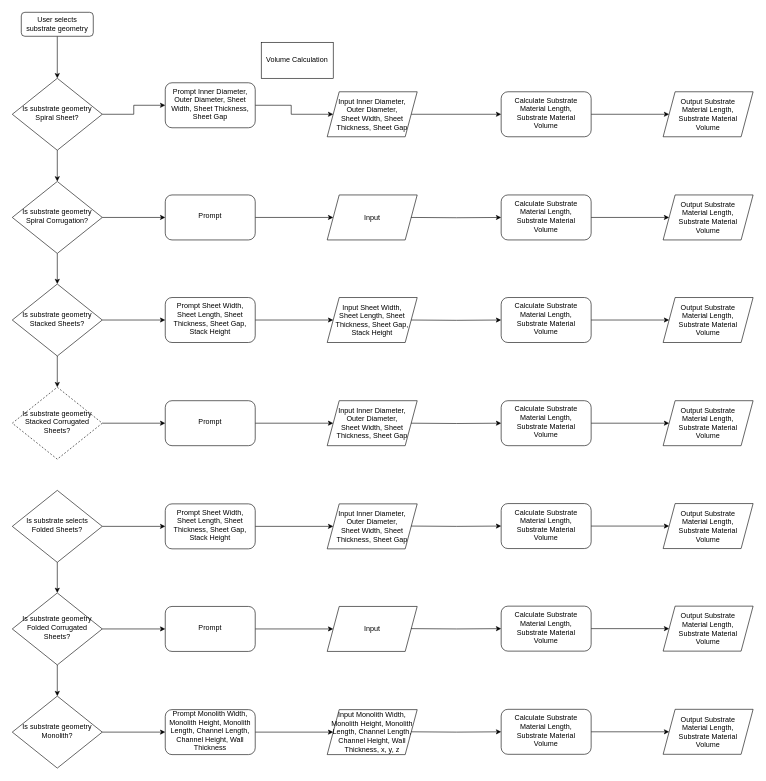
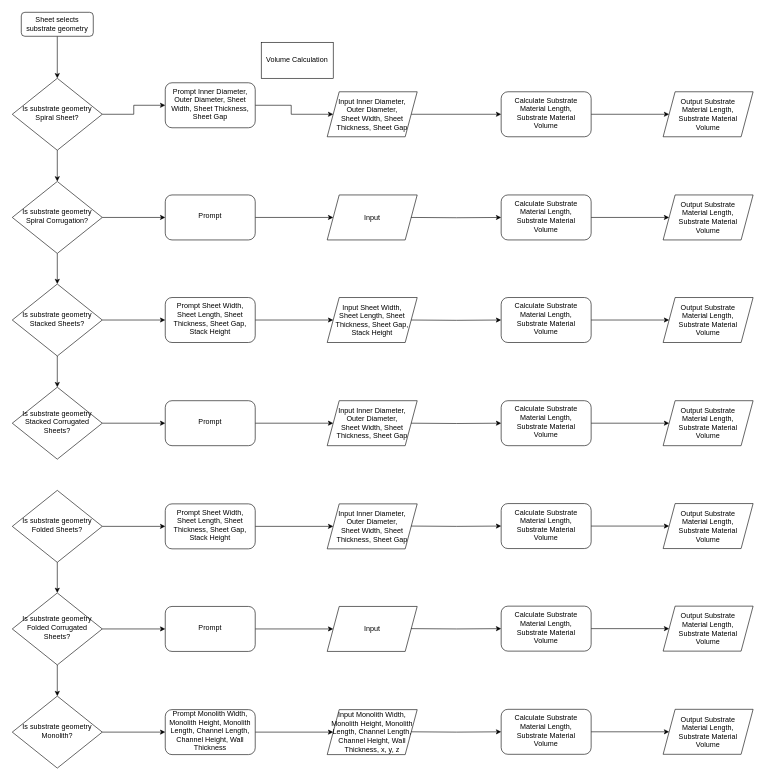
(57, 24) -> (57, 24)
(57, 423) -> (57, 423)
(57, 525) -> (57, 525)
